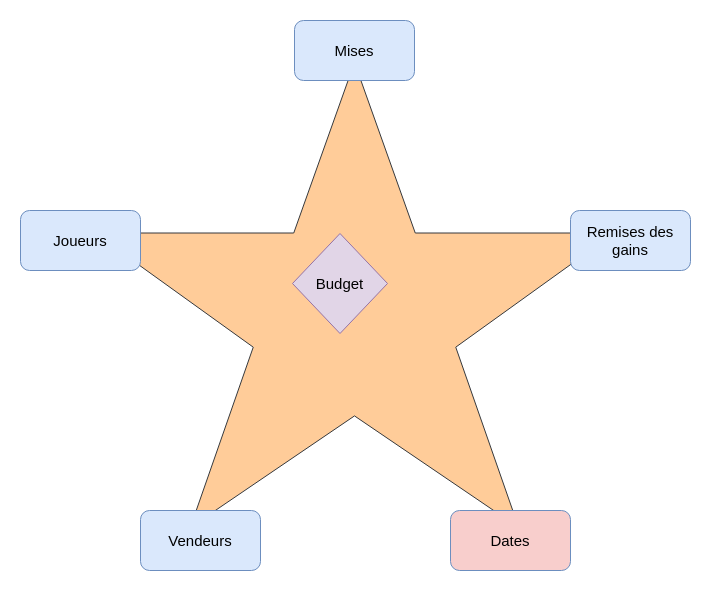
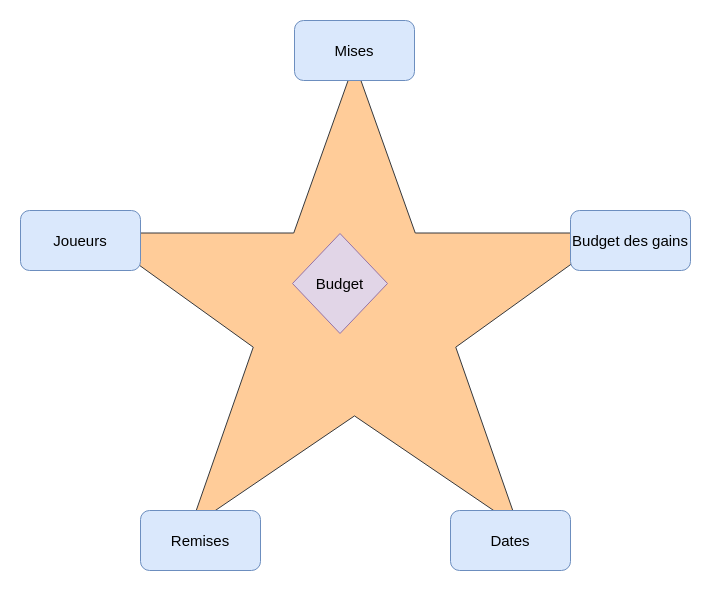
(631, 241) -> (631, 241)
(201, 541) -> (201, 541)
(511, 541) -> (511, 541)
